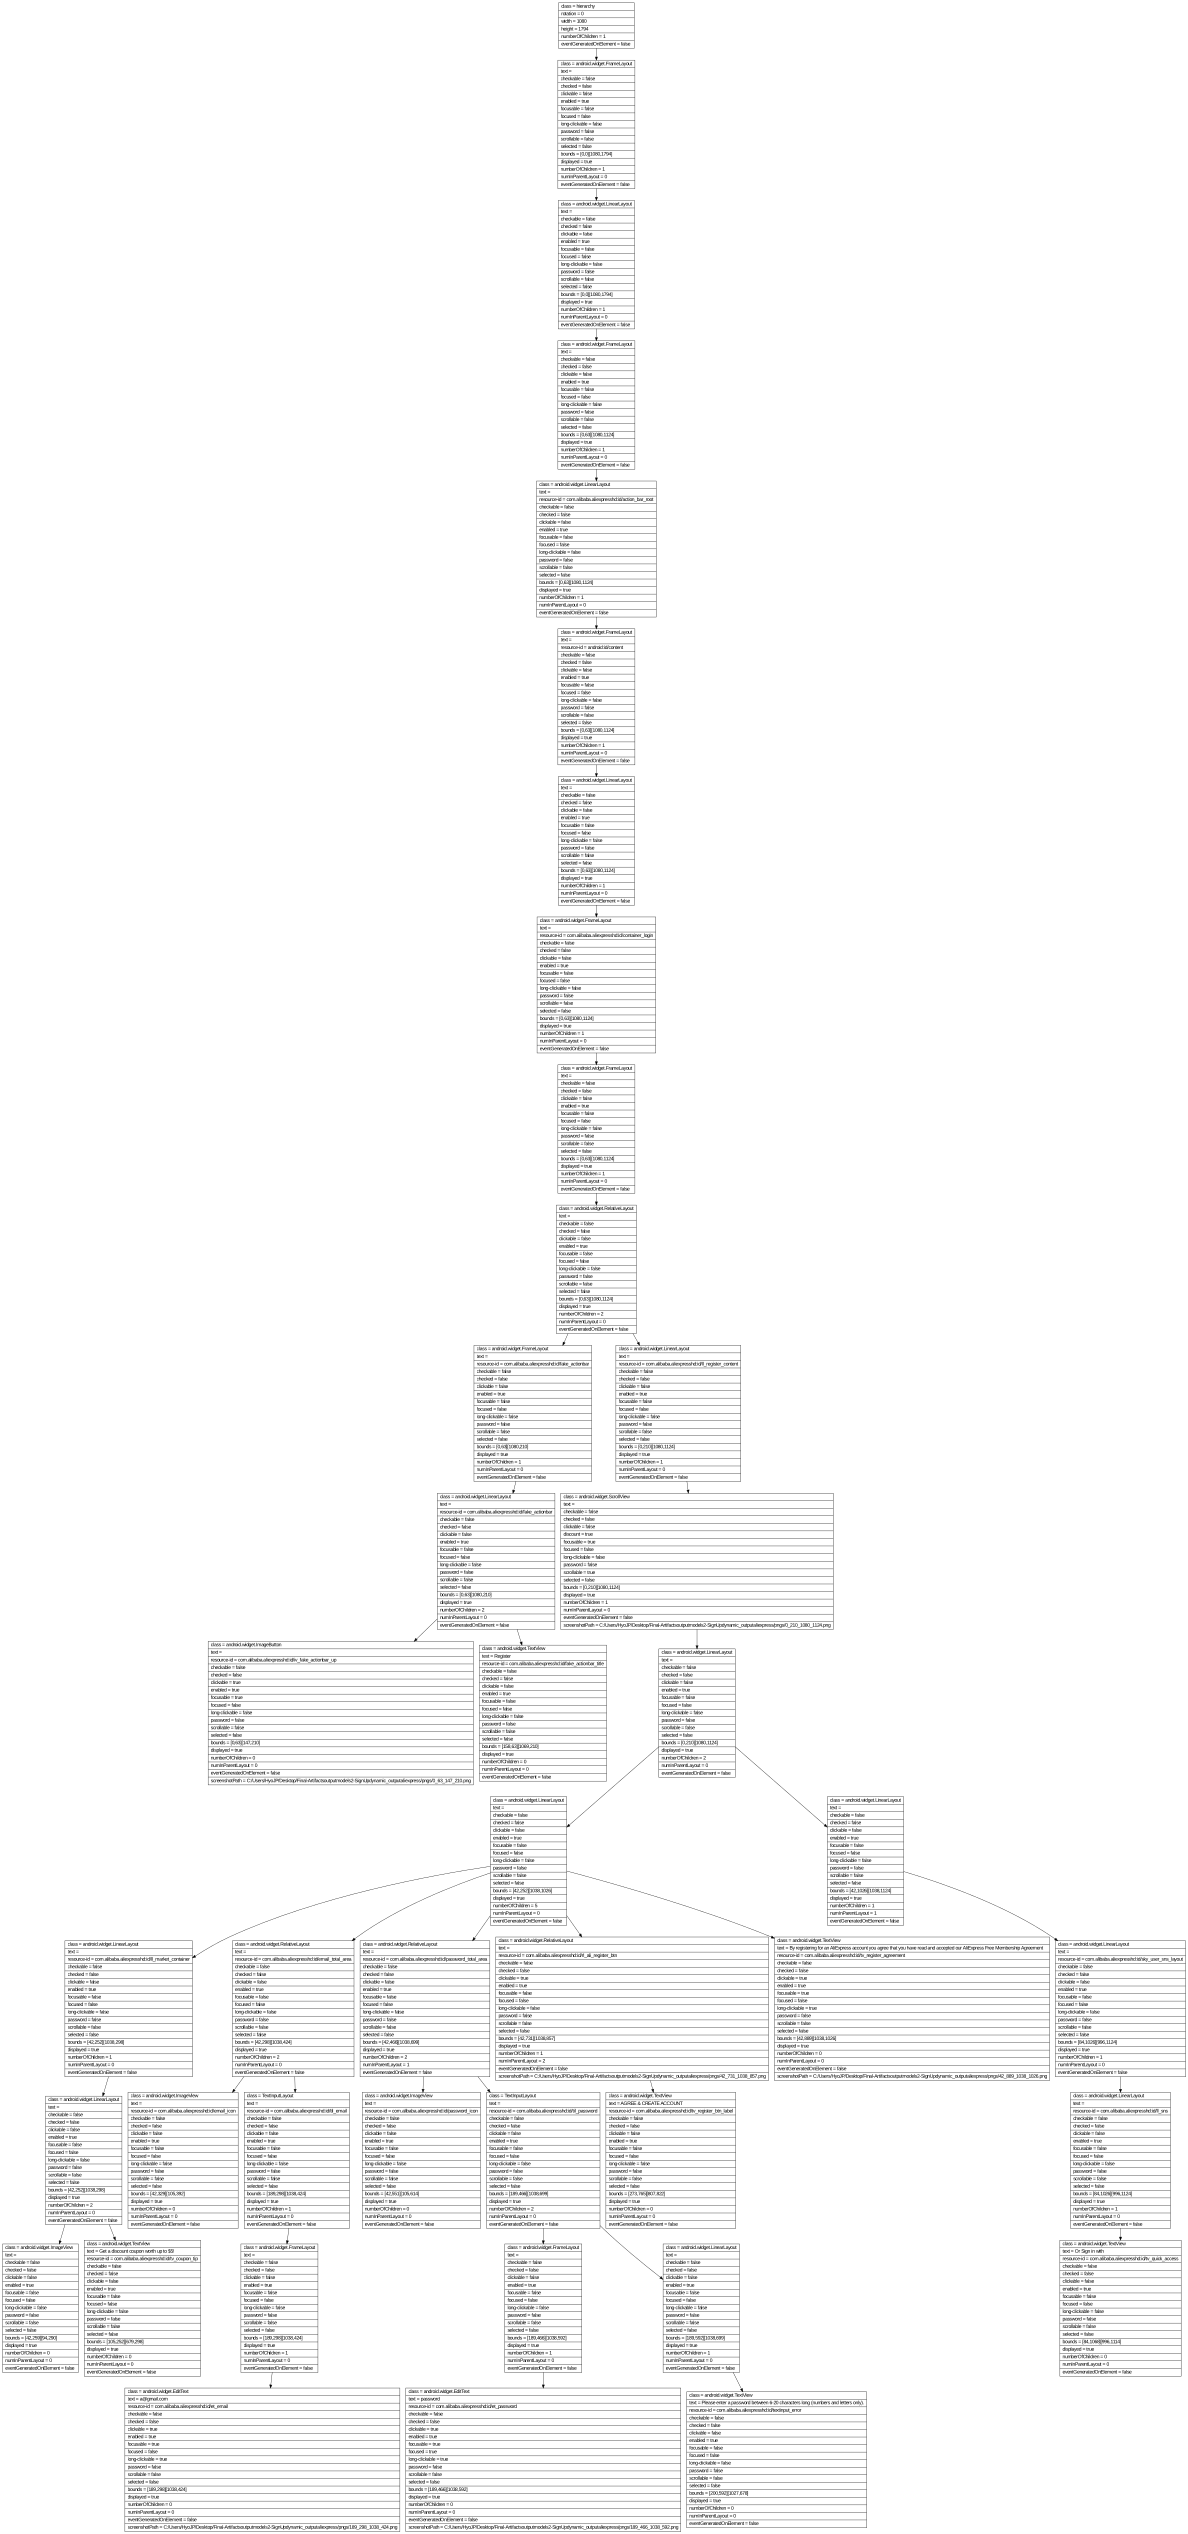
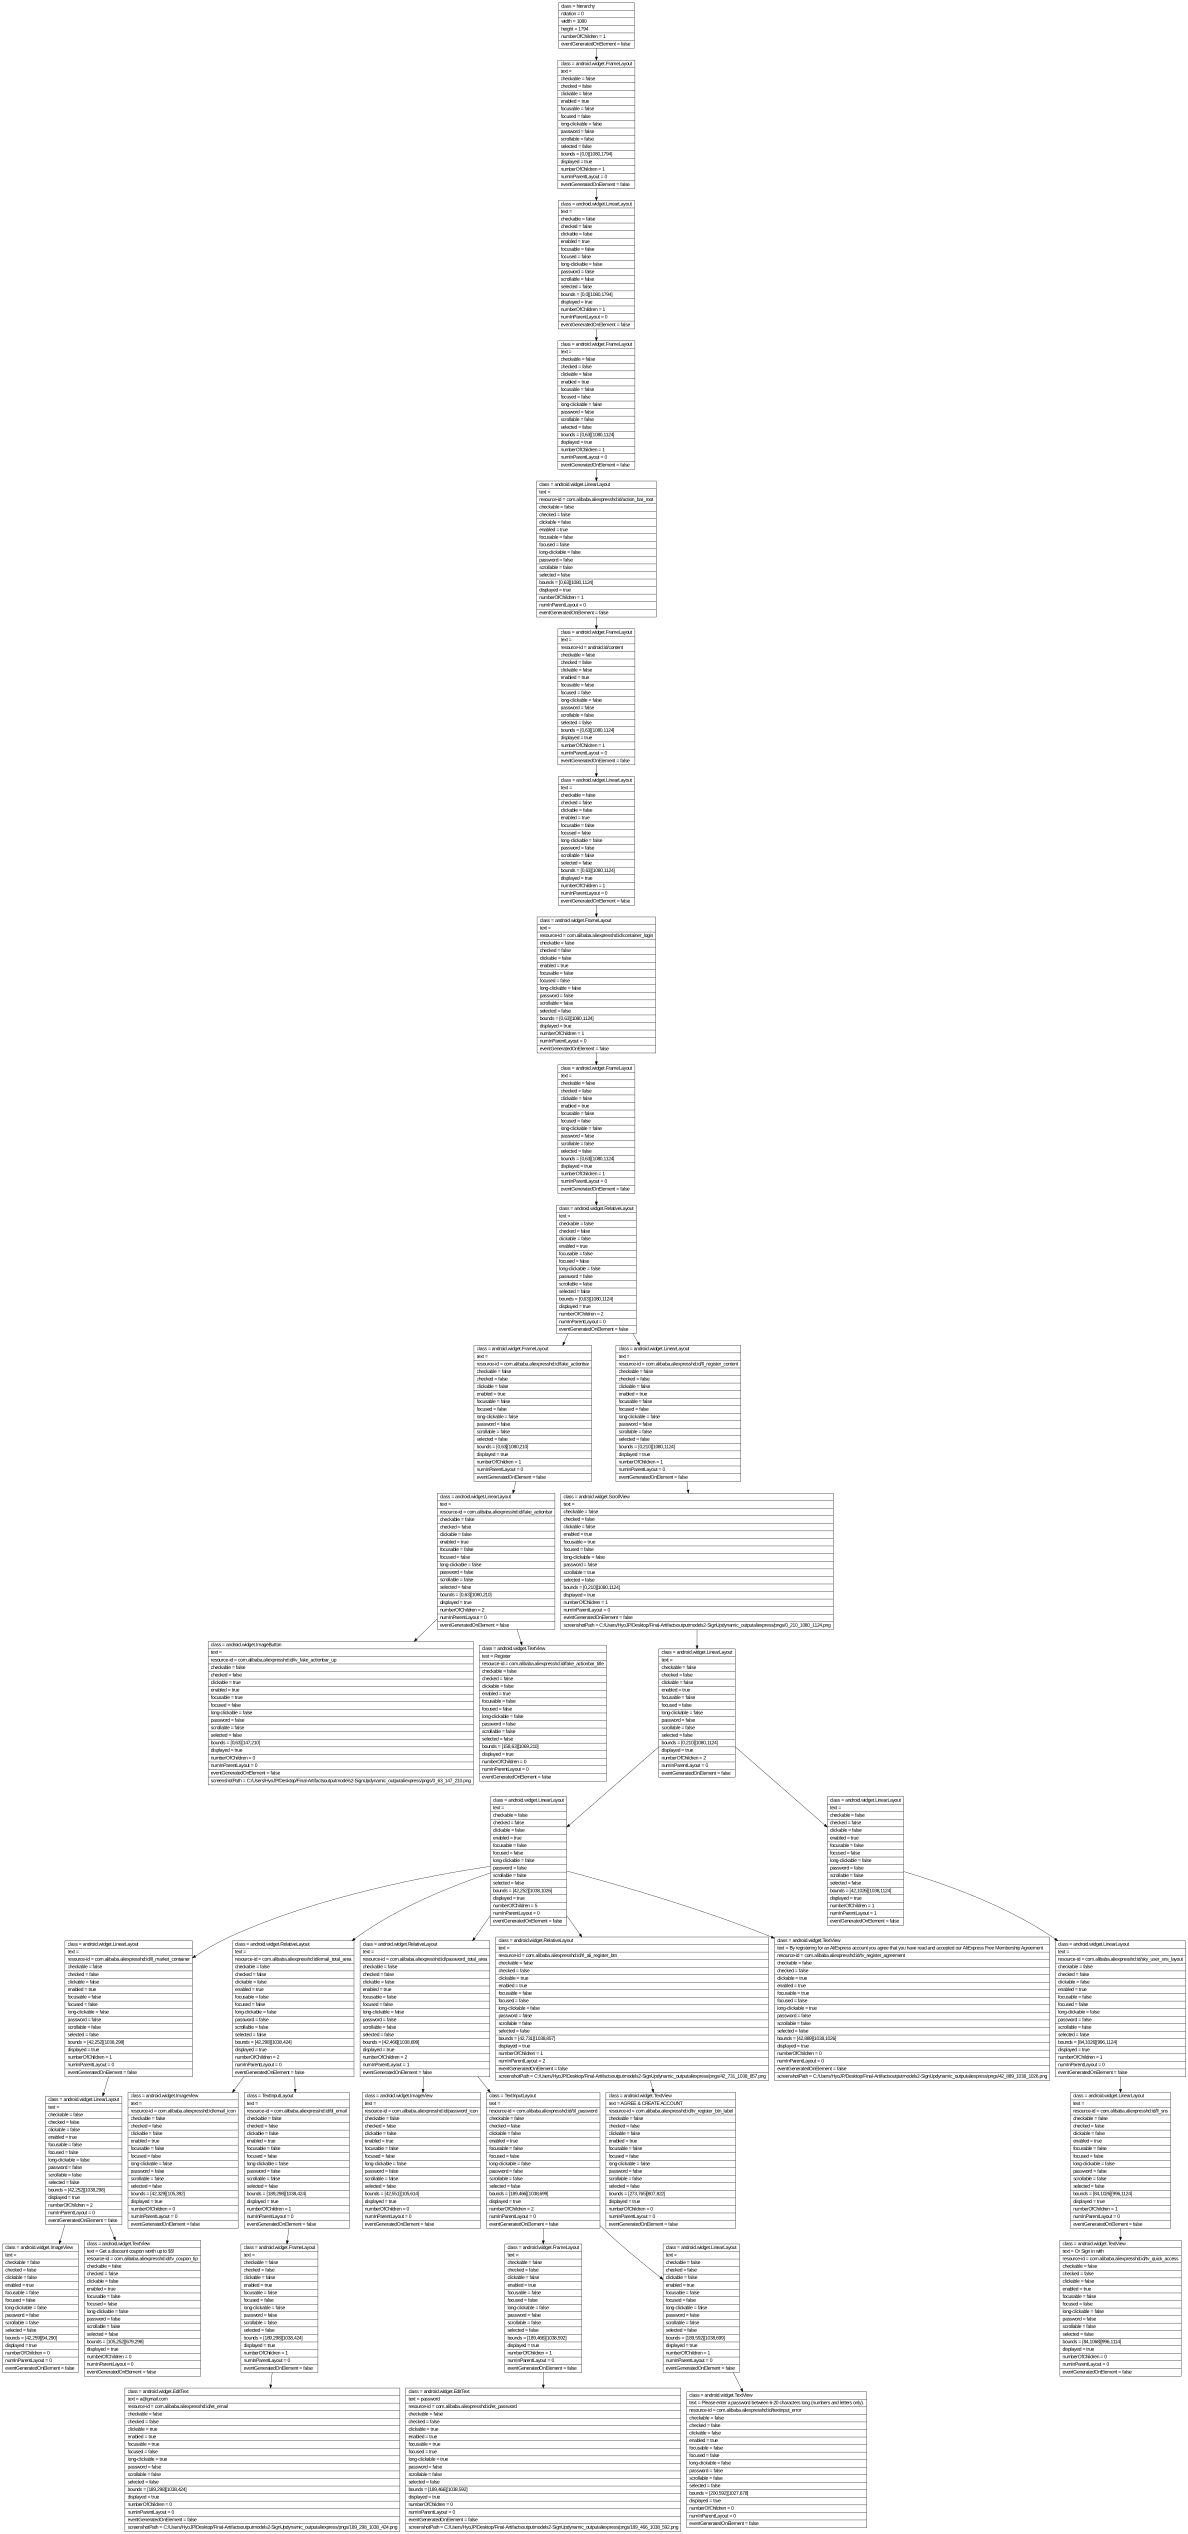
(578, 1534) -> (578, 1534)
